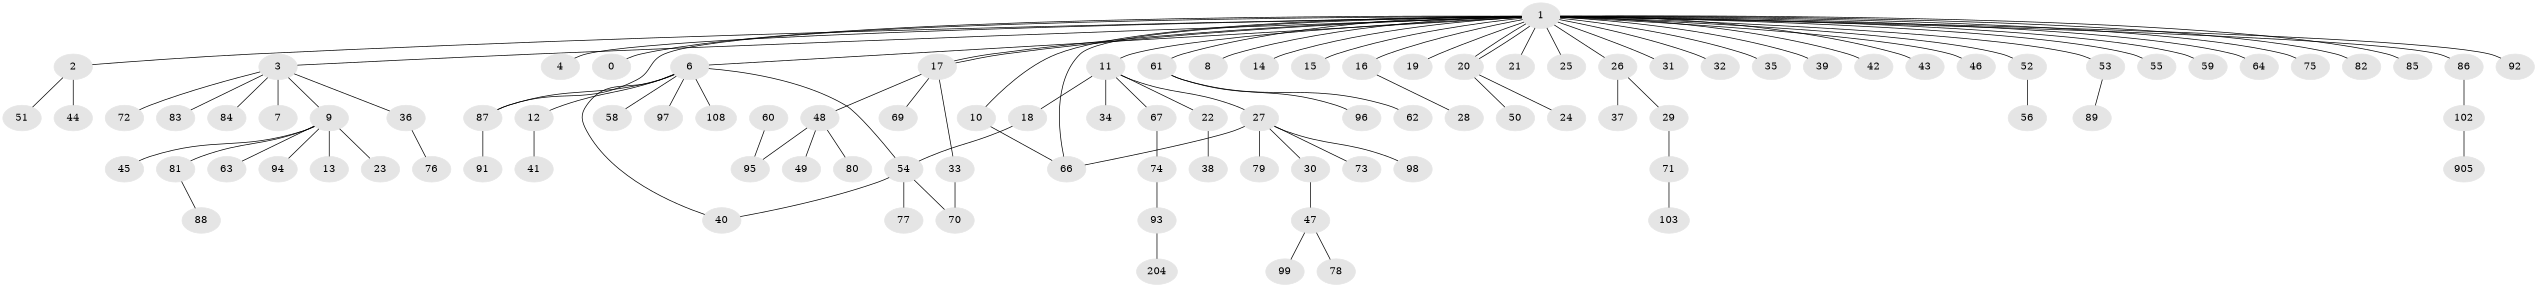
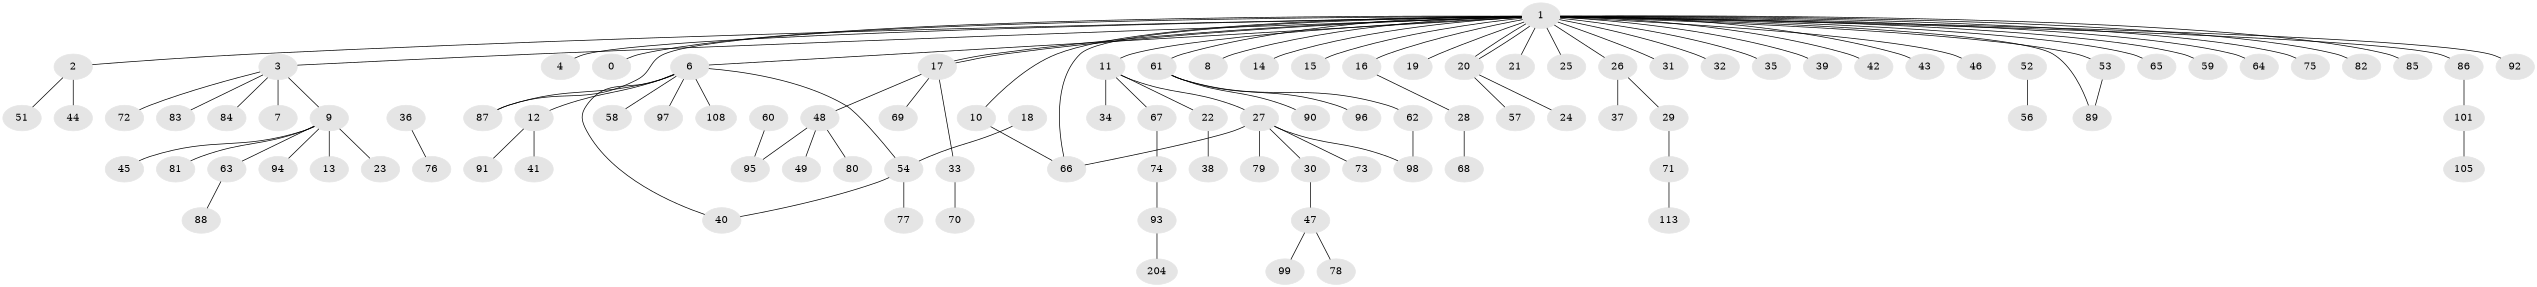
(1878, 36) -> (1839, 27)
(2157, 67) -> (2157, 67)
(342, 92) -> none
(1067, 92) -> none
none -> (1311, 118)
(1515, 118) -> (1515, 118)
(2464, 118) -> (2464, 118)
(483, 144) -> (509, 144)
none -> (1413, 144)
none -> (1464, 169)
(2464, 169) -> (2464, 169)
(188, 195) -> (214, 195)
(929, 195) -> none
(1669, 220) -> (1669, 220)
